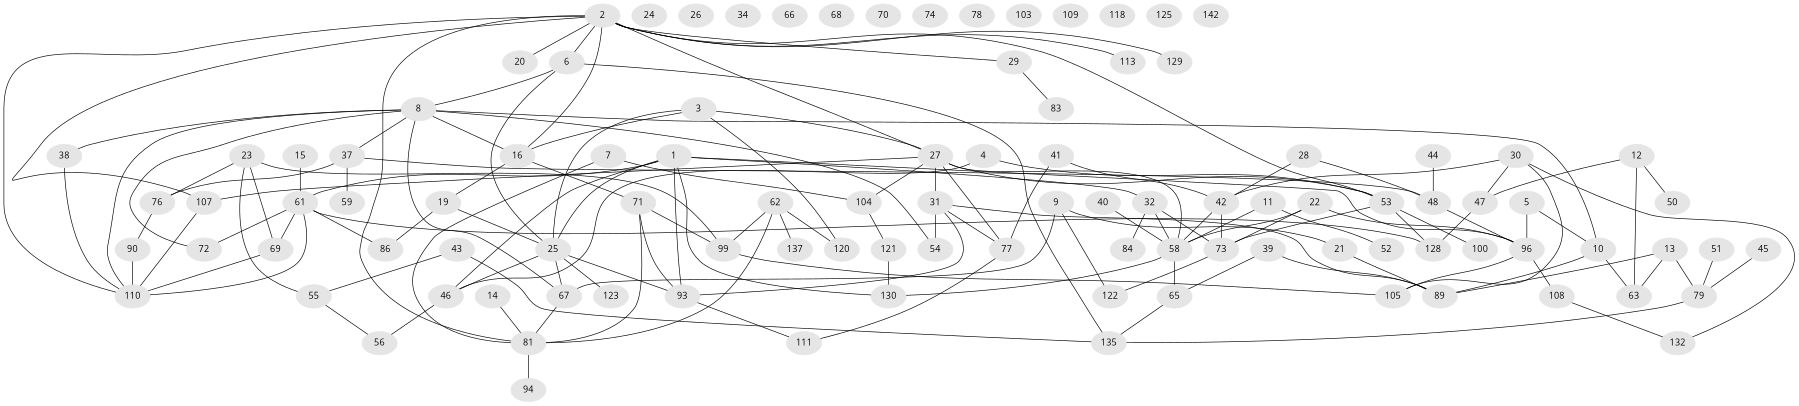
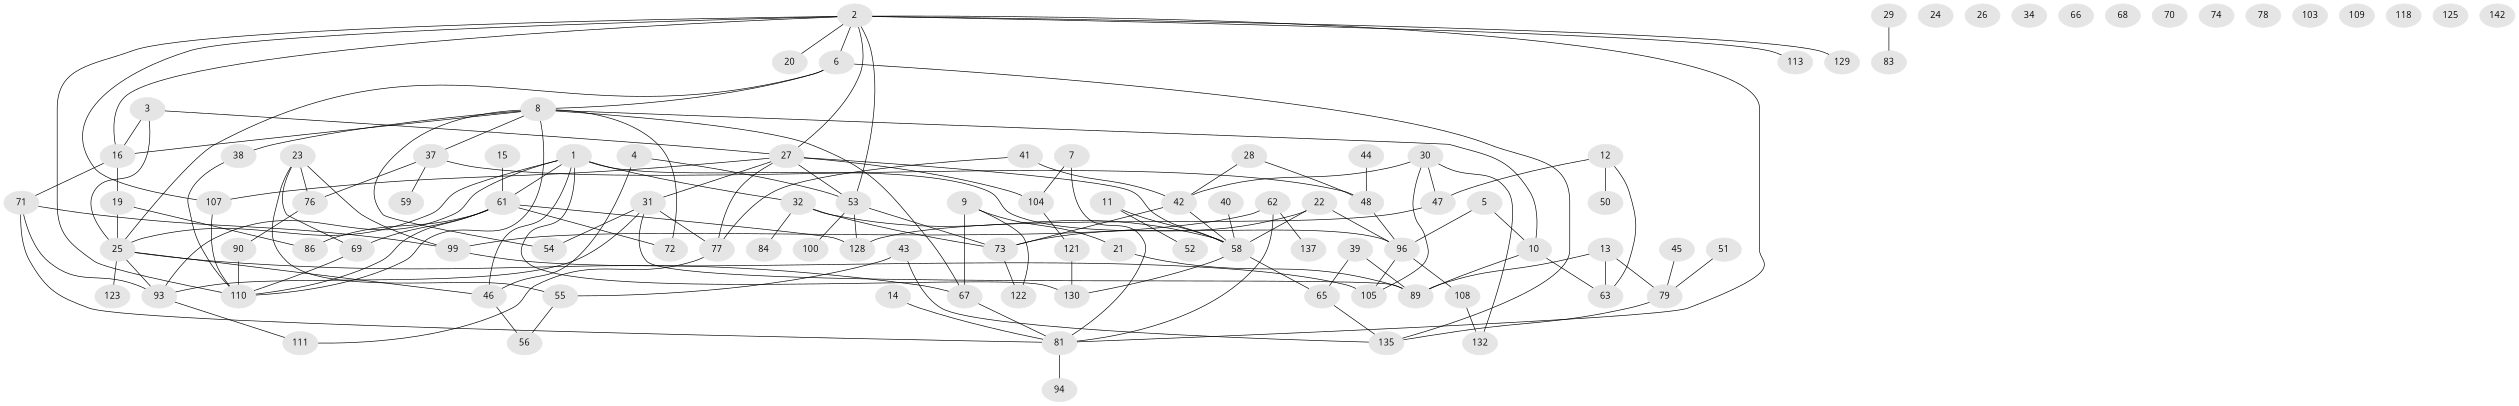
(834, 49) -> none
(842, 250) -> none
